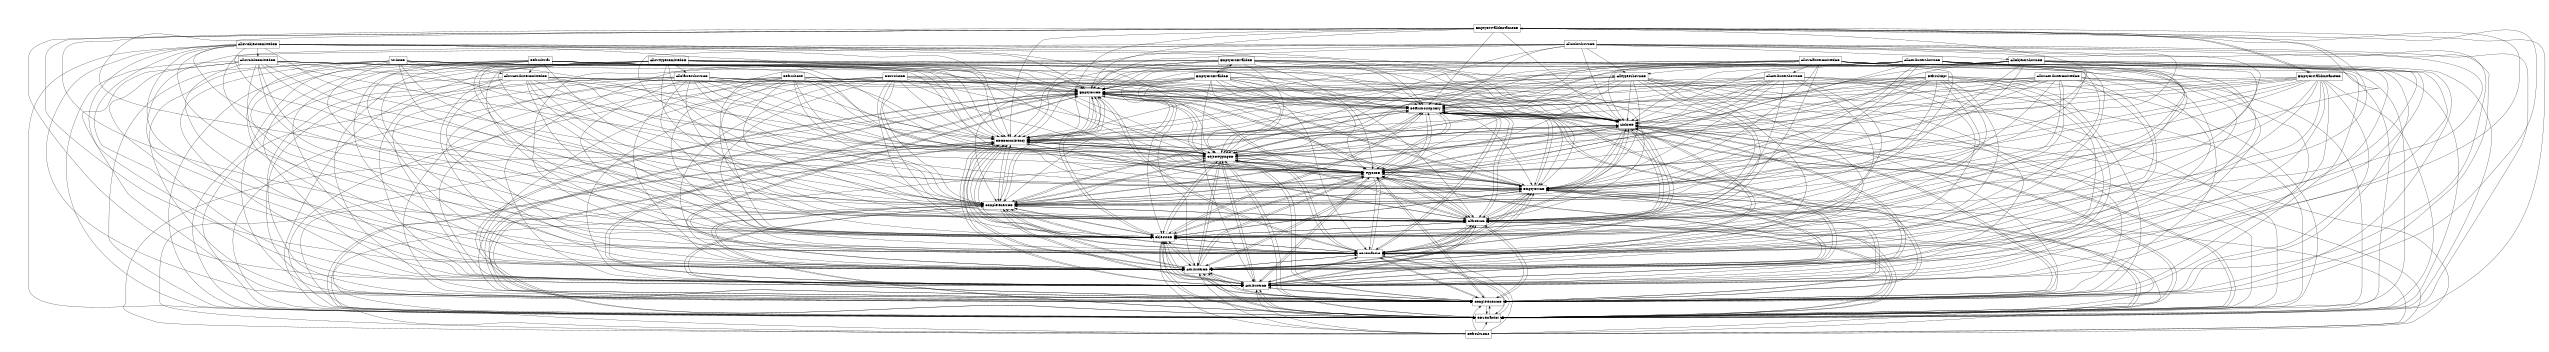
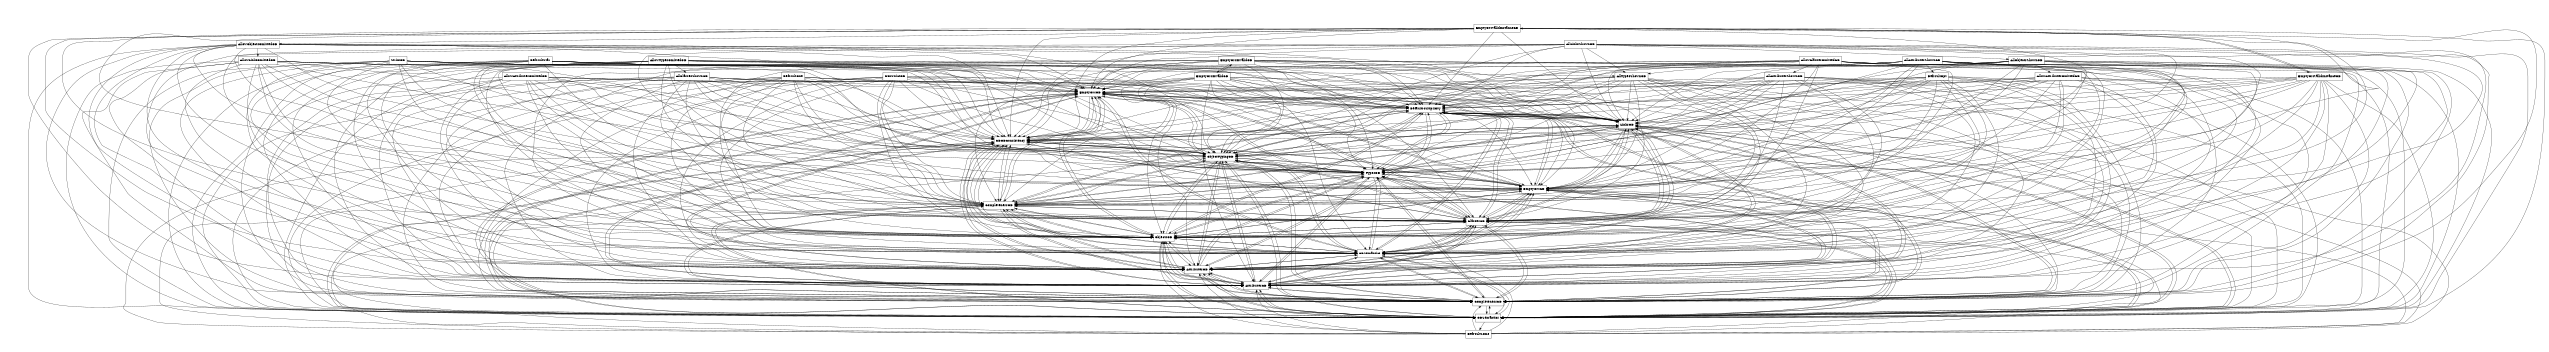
(1502, 65) -> (1929, 68)
(453, 67) -> (910, 66)
(534, 68) -> (982, 65)
(2513, 99) -> (878, 36)
(1998, 256) -> (2041, 68)
none -> (2084, 288)
(1484, 327) -> (1482, 325)
